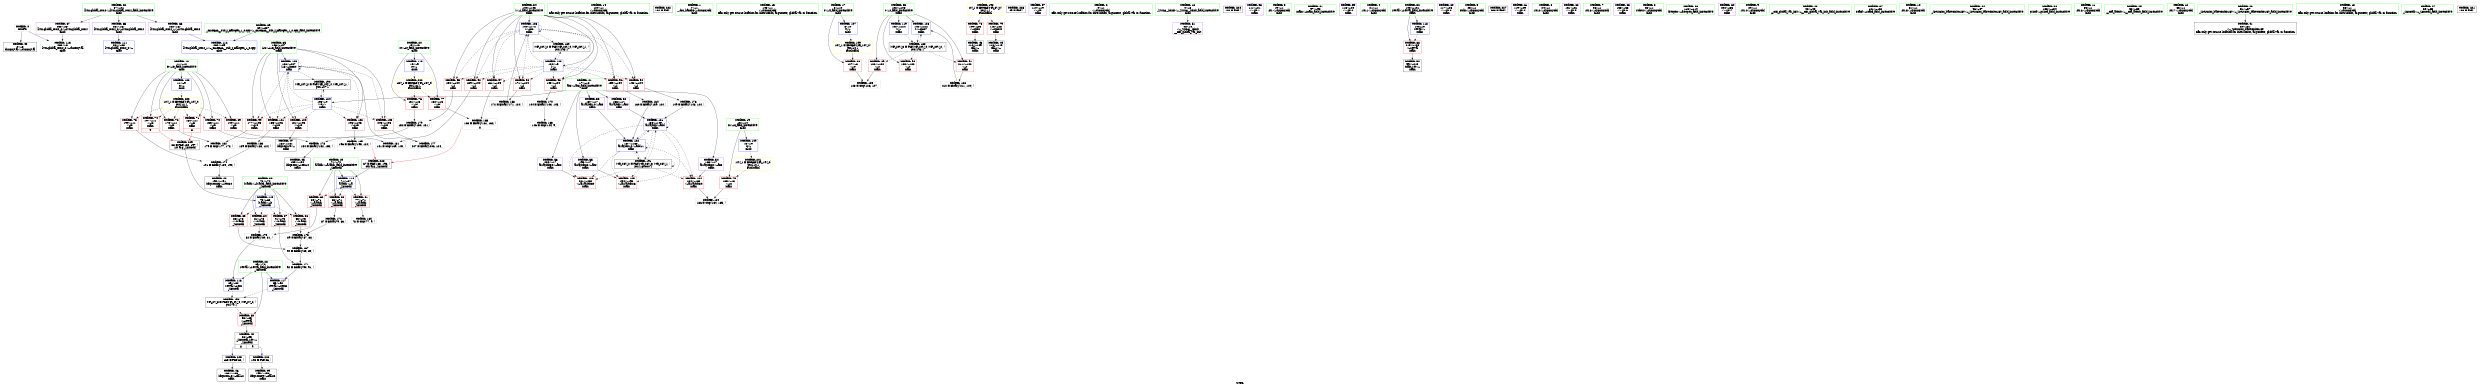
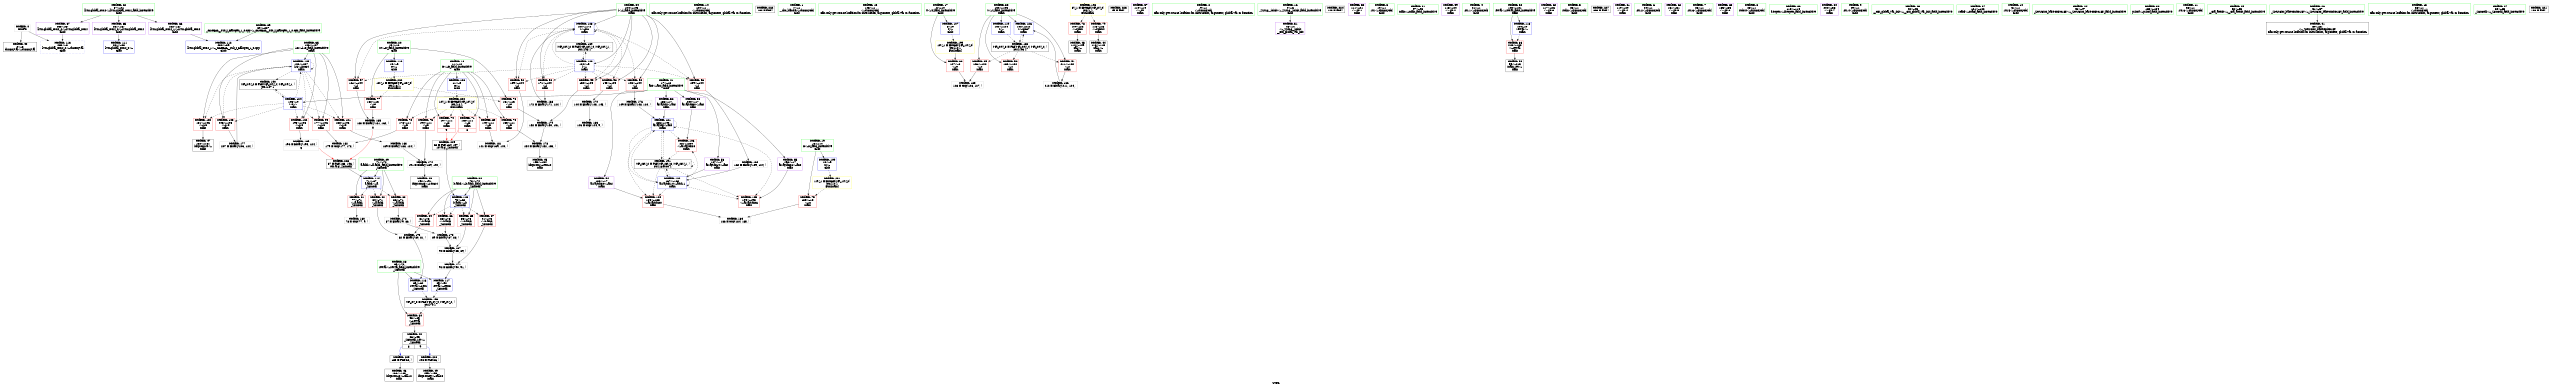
(2181, 9) -> none
(613, 174) -> (674, 155)
